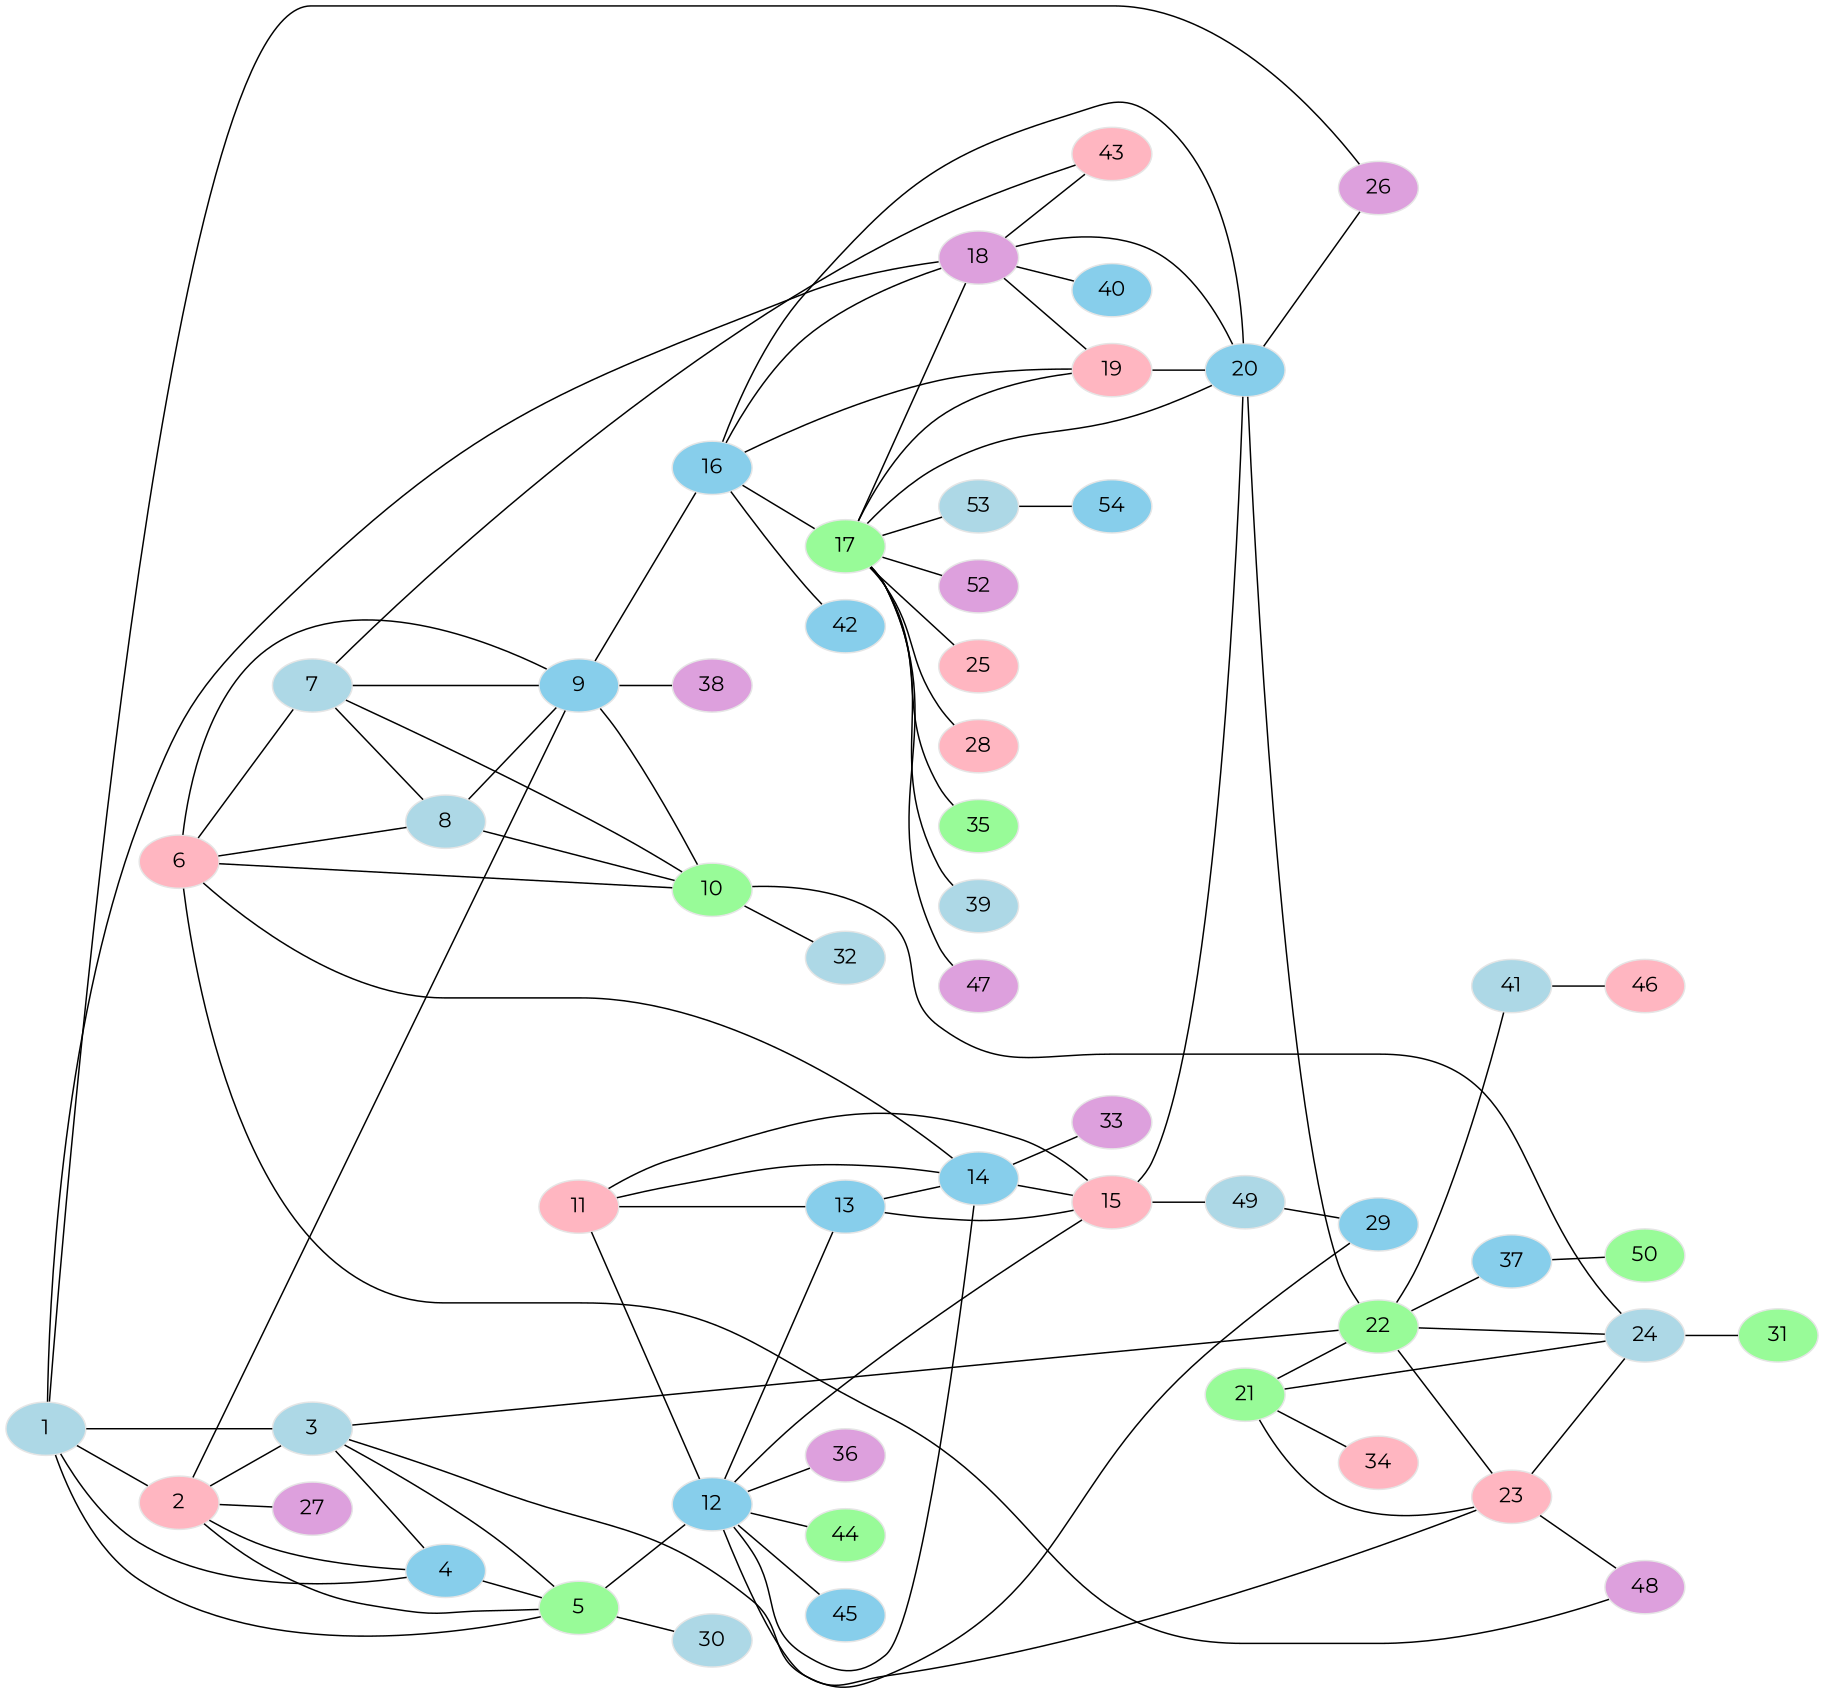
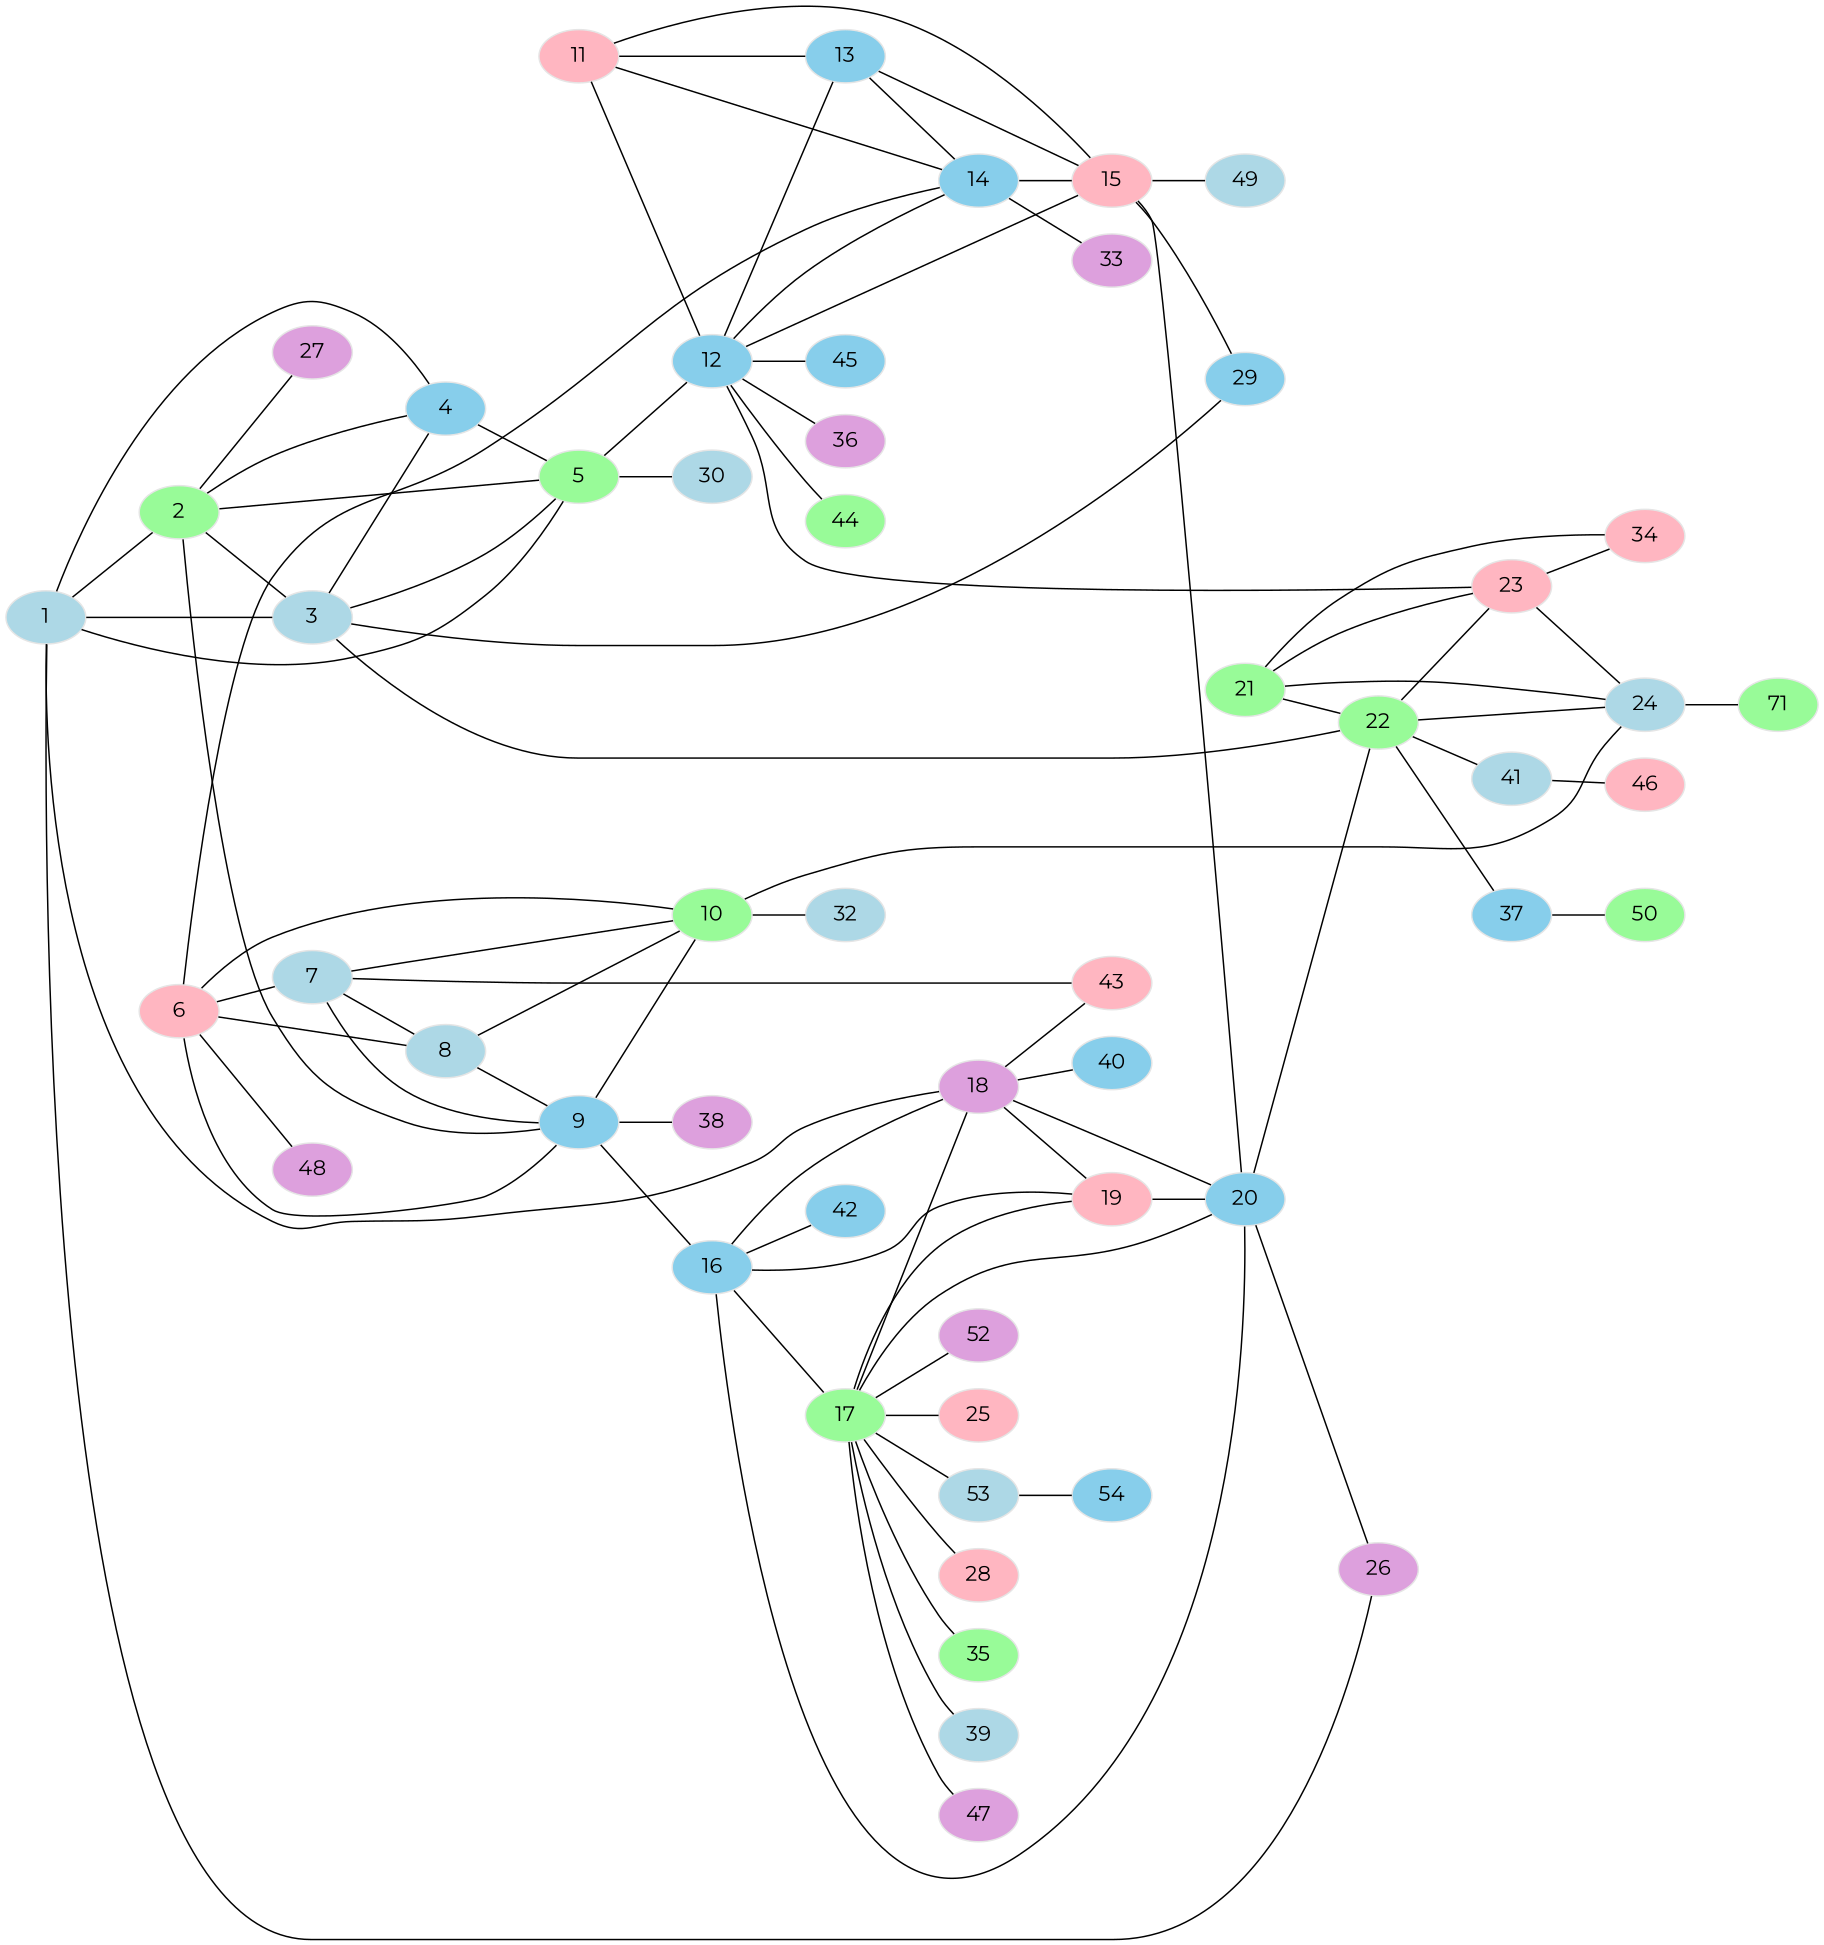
(1312, 1213) -> (1188, 275)
(1778, 1335) -> (1778, 705)
(179, 1503) -> (179, 512)
(1578, 1542) -> (1578, 561)
